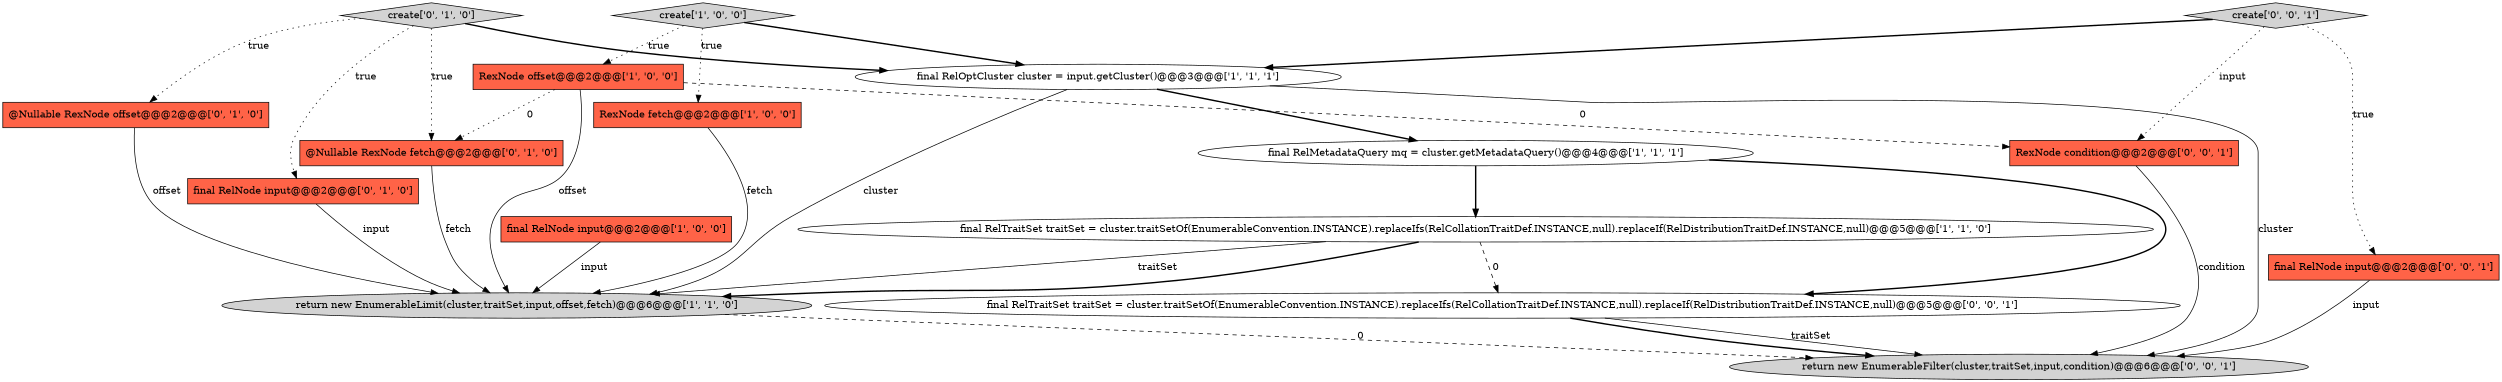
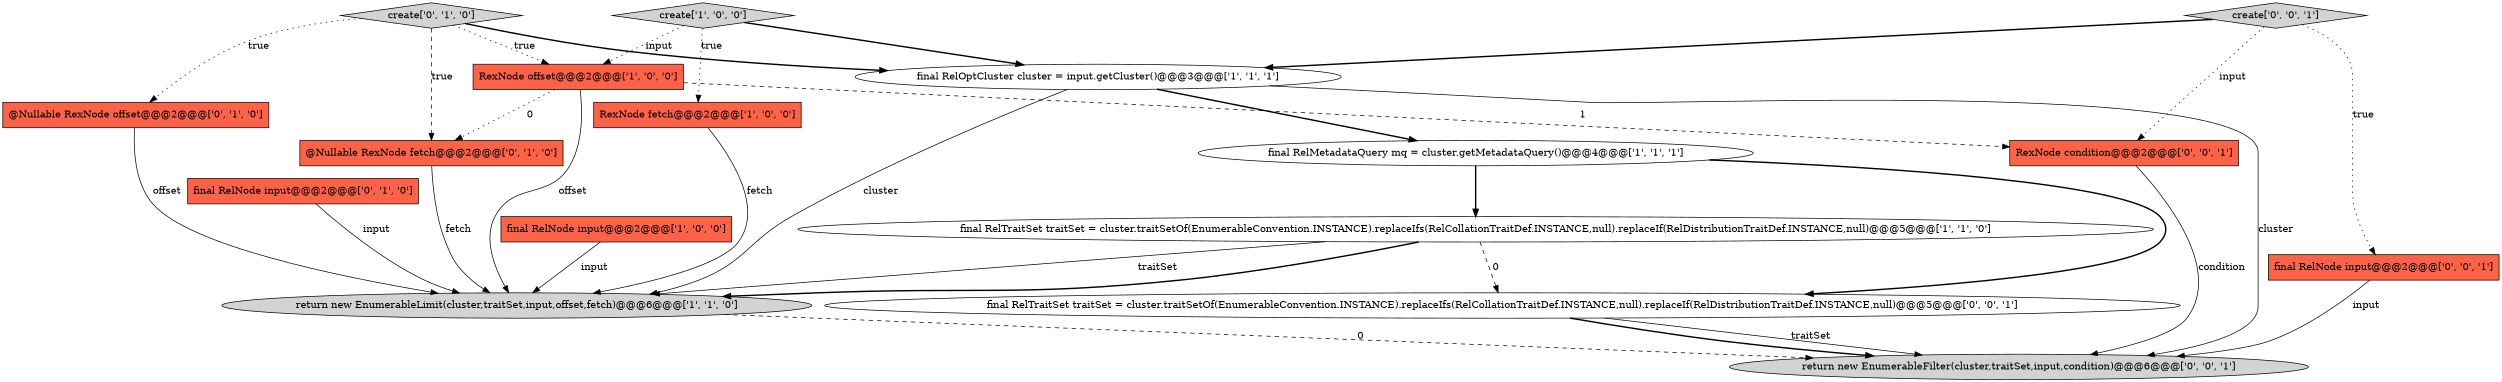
(659, 46) -> (659, 46)
(431, 81) -> (431, 81)
(333, 85) -> (498, 43)
(1583, 115) -> (1583, 115)
